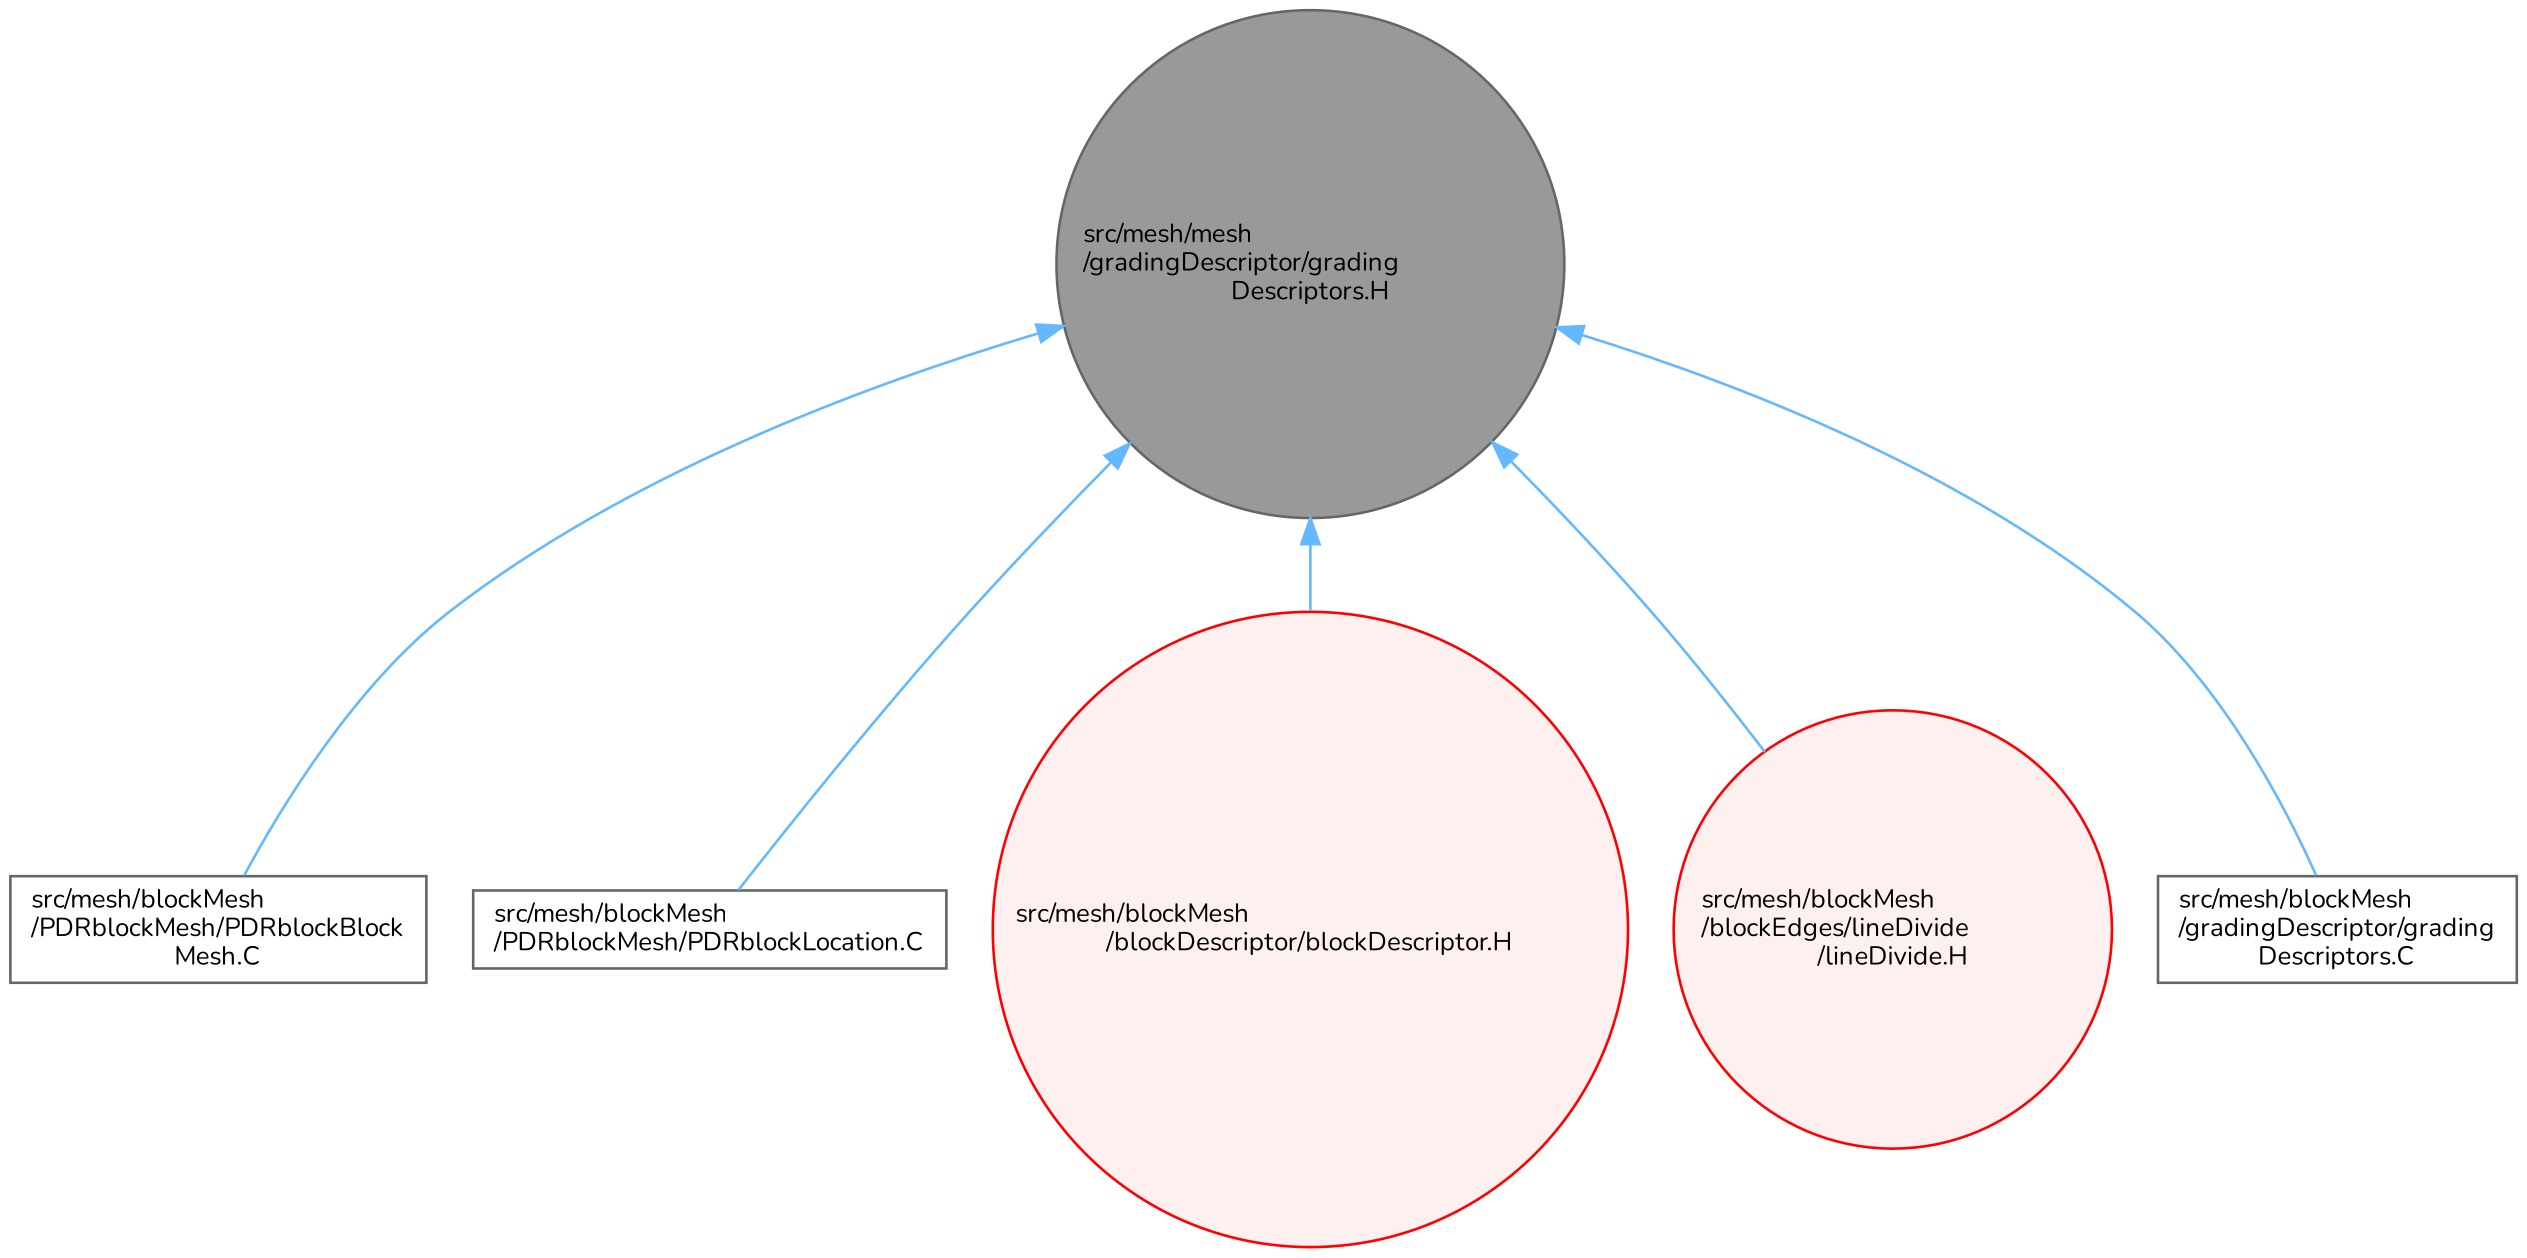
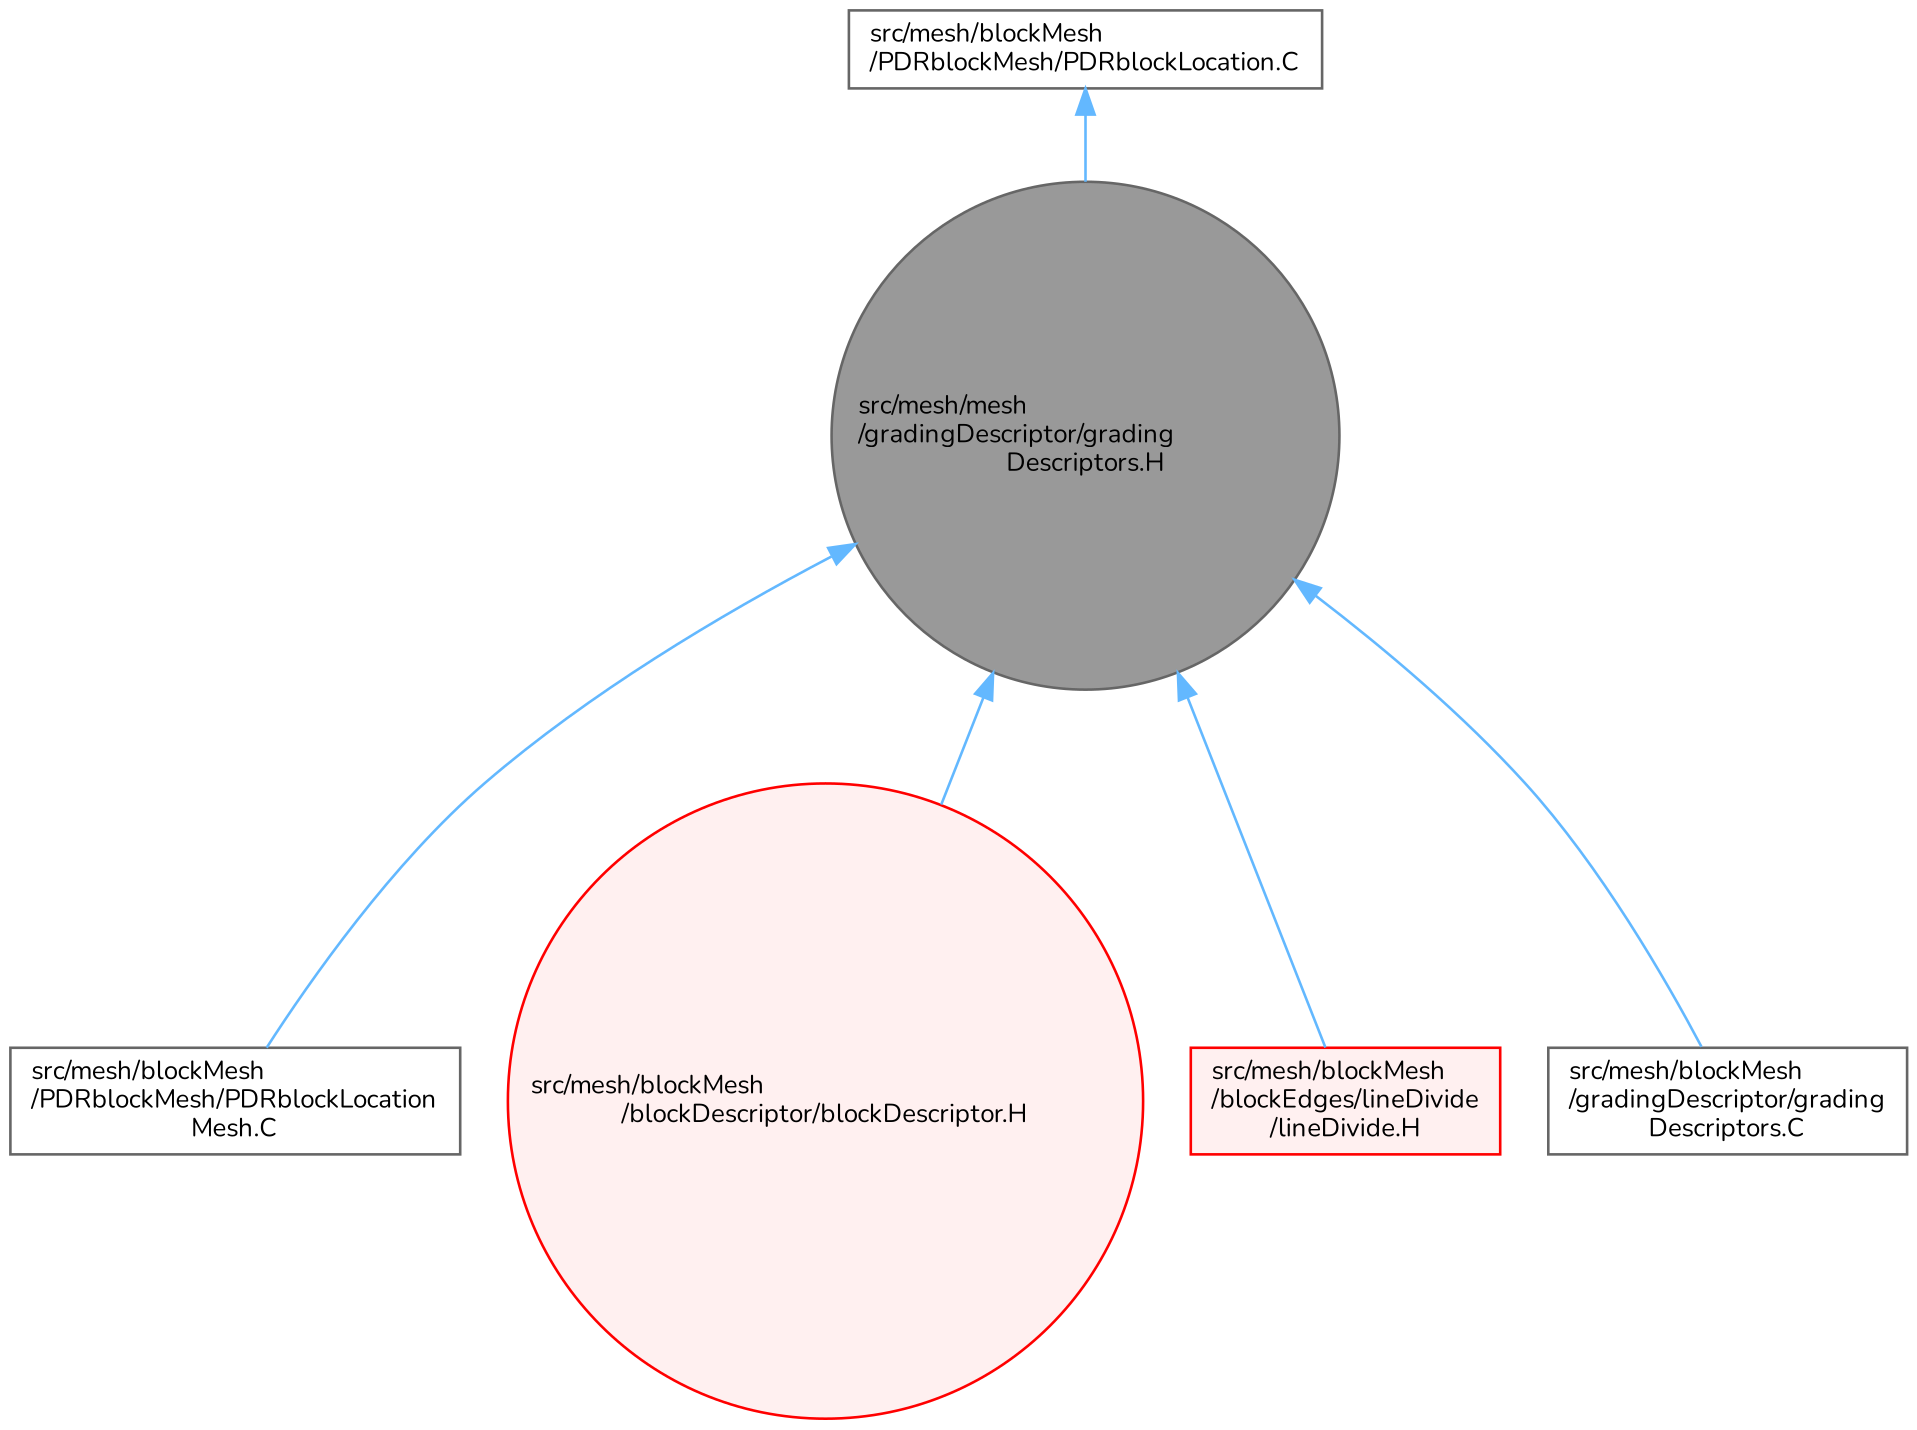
(918, 670) -> (1085, 148)
(218, 929) -> (235, 1101)
(1893, 929) -> (1345, 1101)
